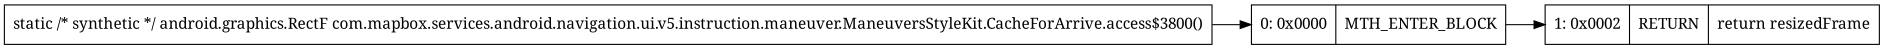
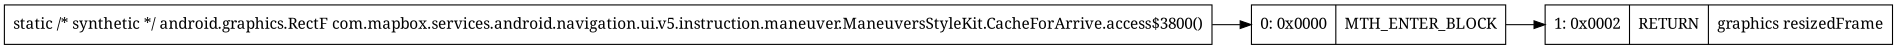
(1794, 24) -> (1800, 24)
